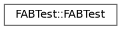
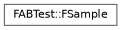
(61, 15) -> (61, 15)
